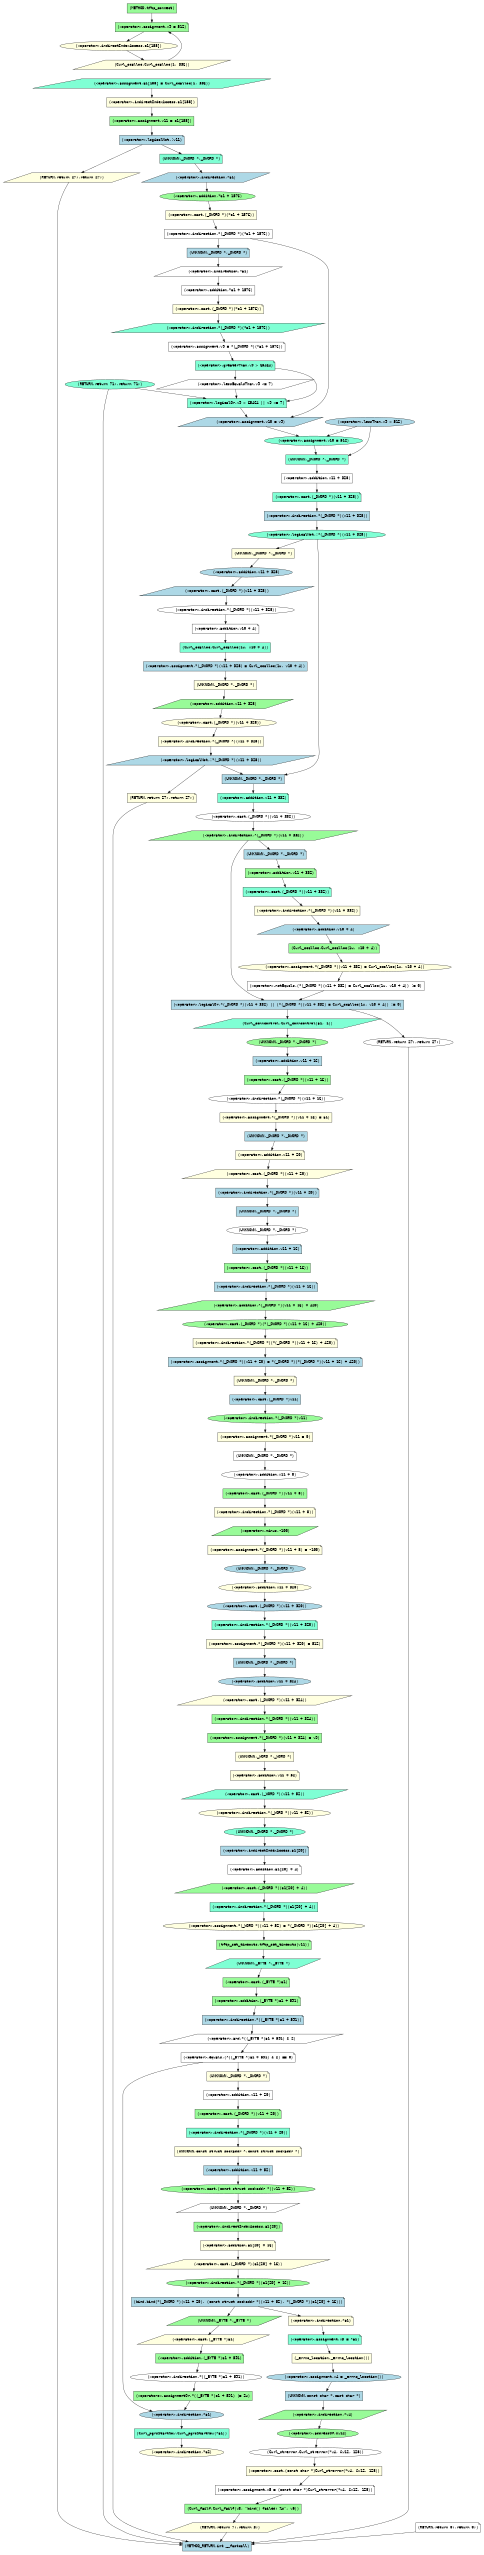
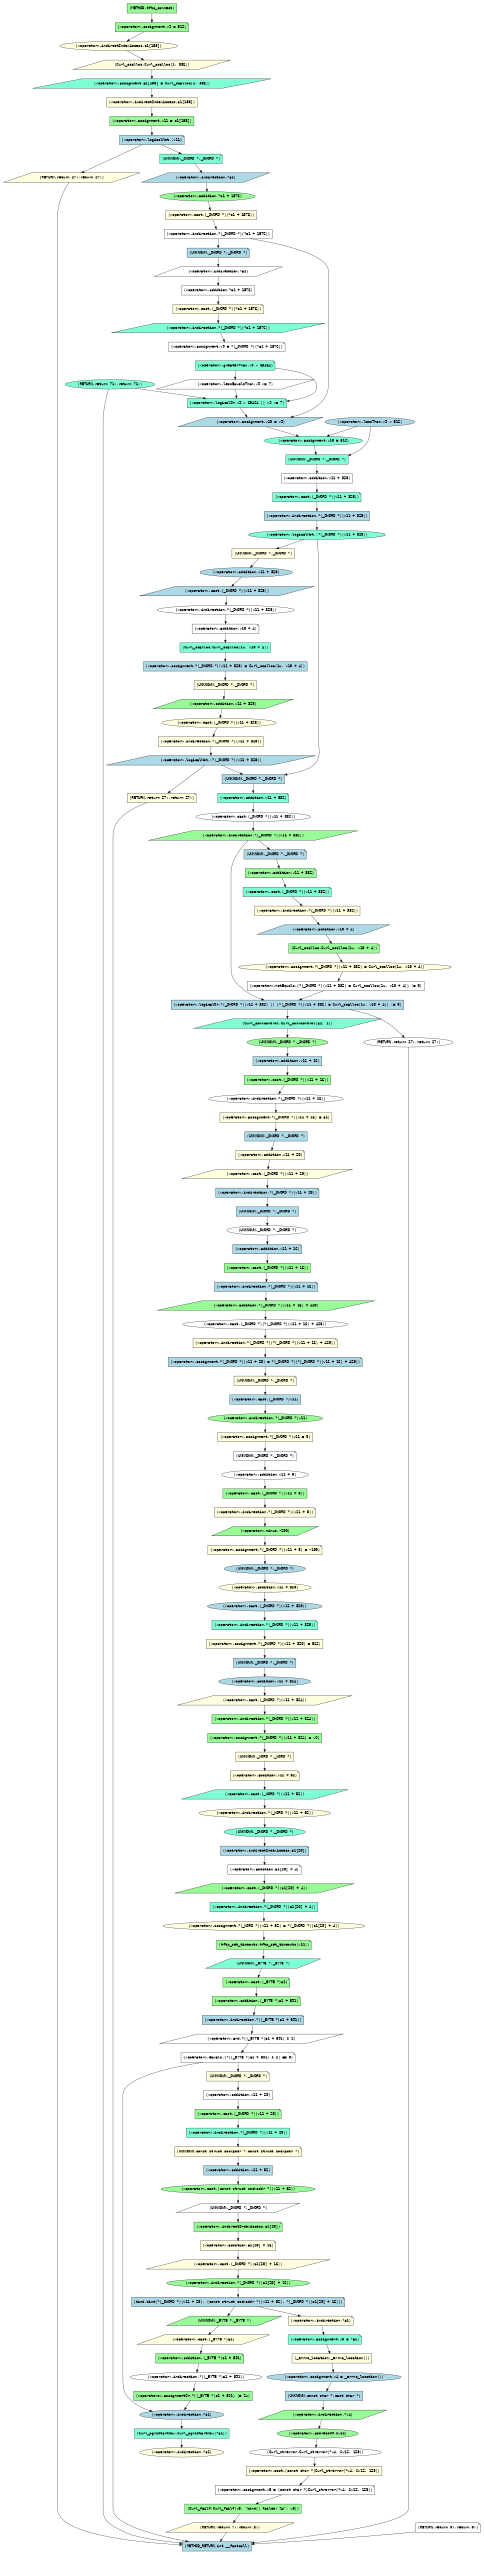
(182, 47) -> (152, 73)
(230, 355) -> none
(265, 1324) -> (265, 1324)
